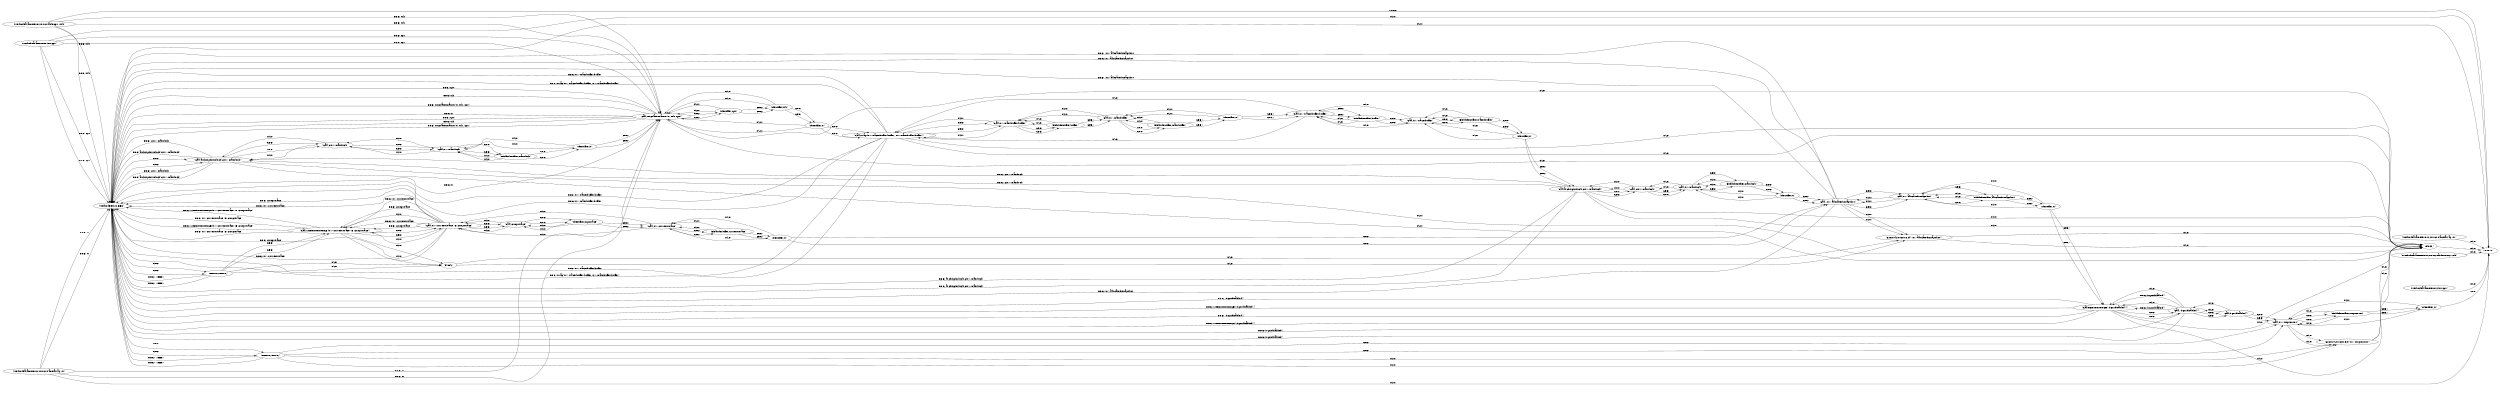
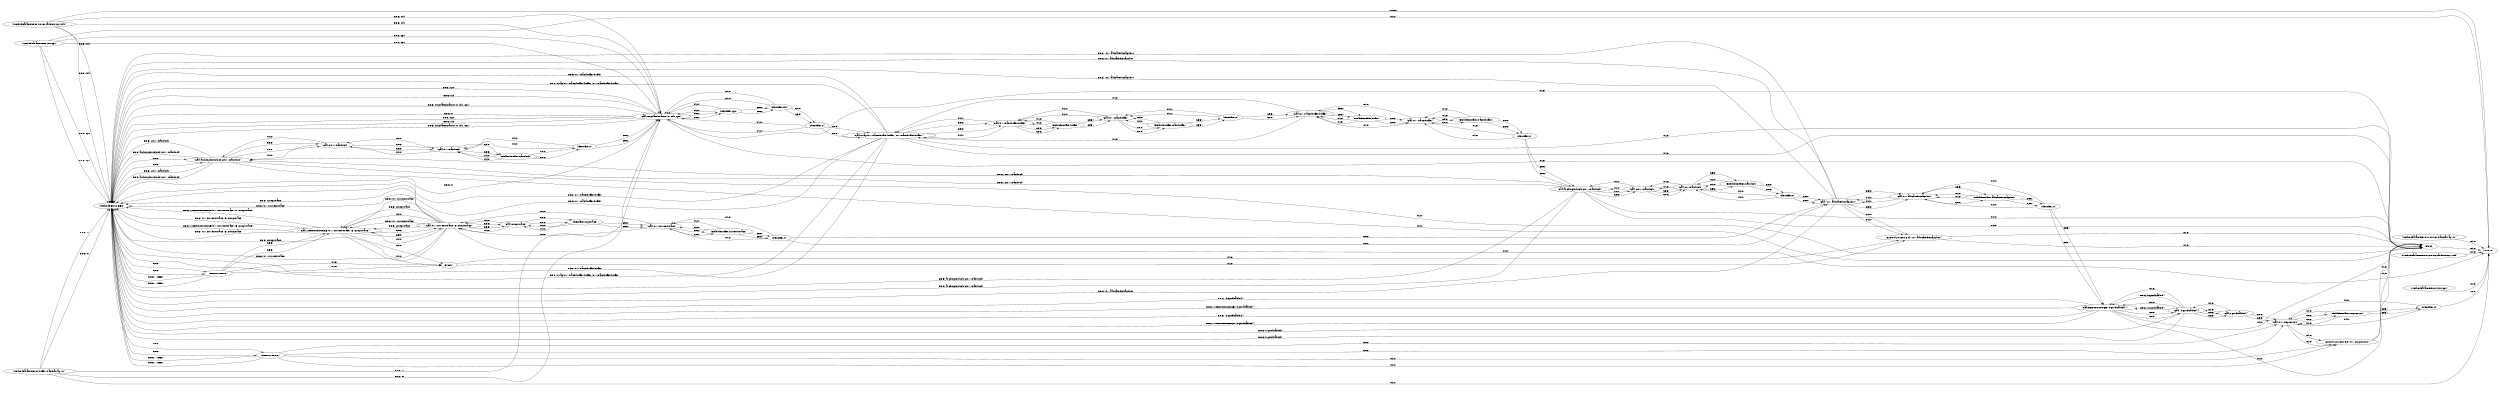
(39, 24) -> (39, 24)
(1322, 25) -> (1468, 252)
(39, 371) -> (39, 371)
